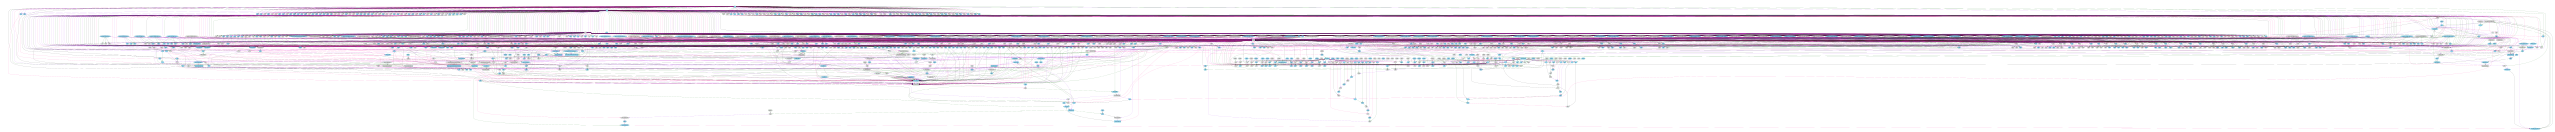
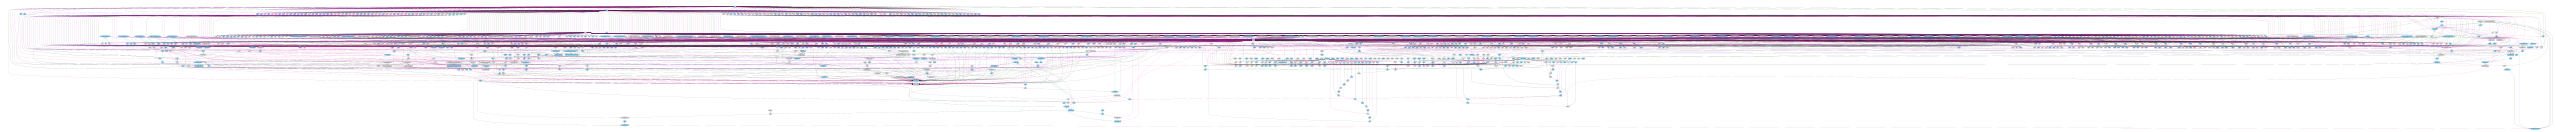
none -> (1326, 36)
none -> (407, 62)
